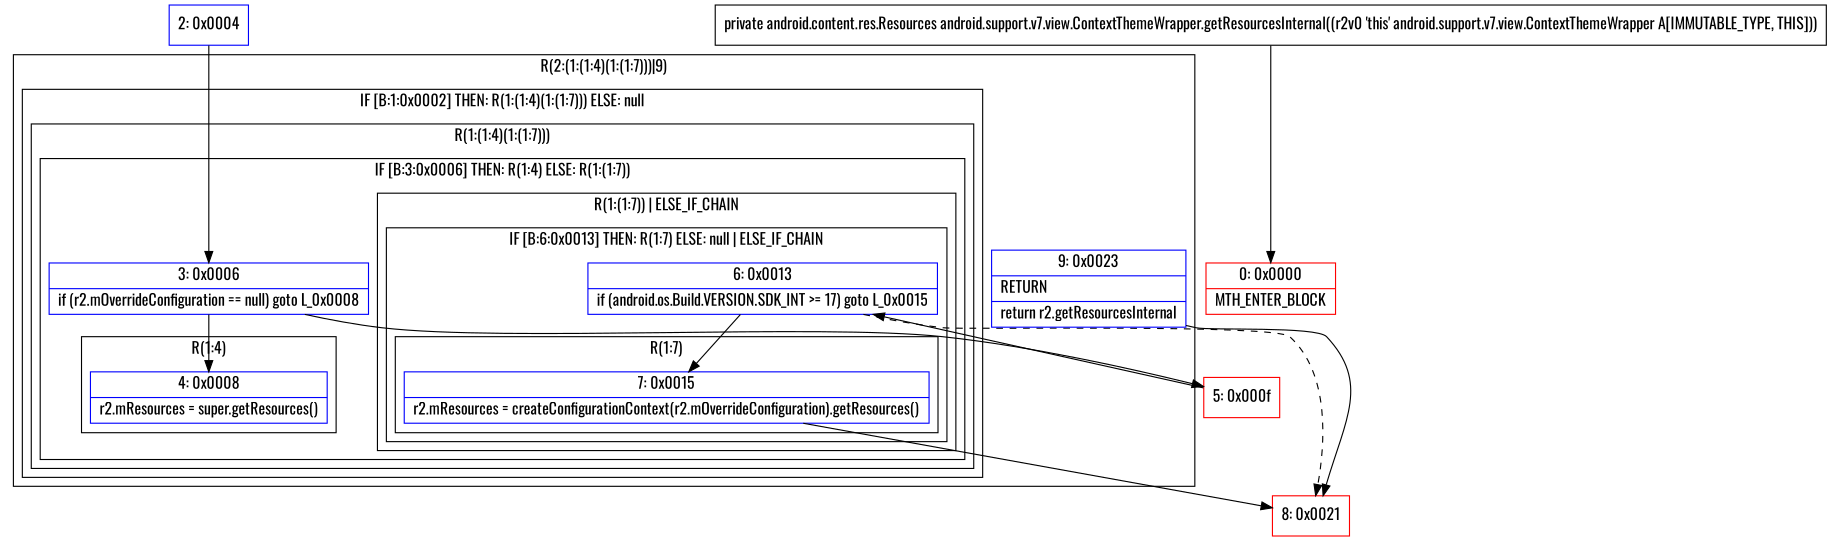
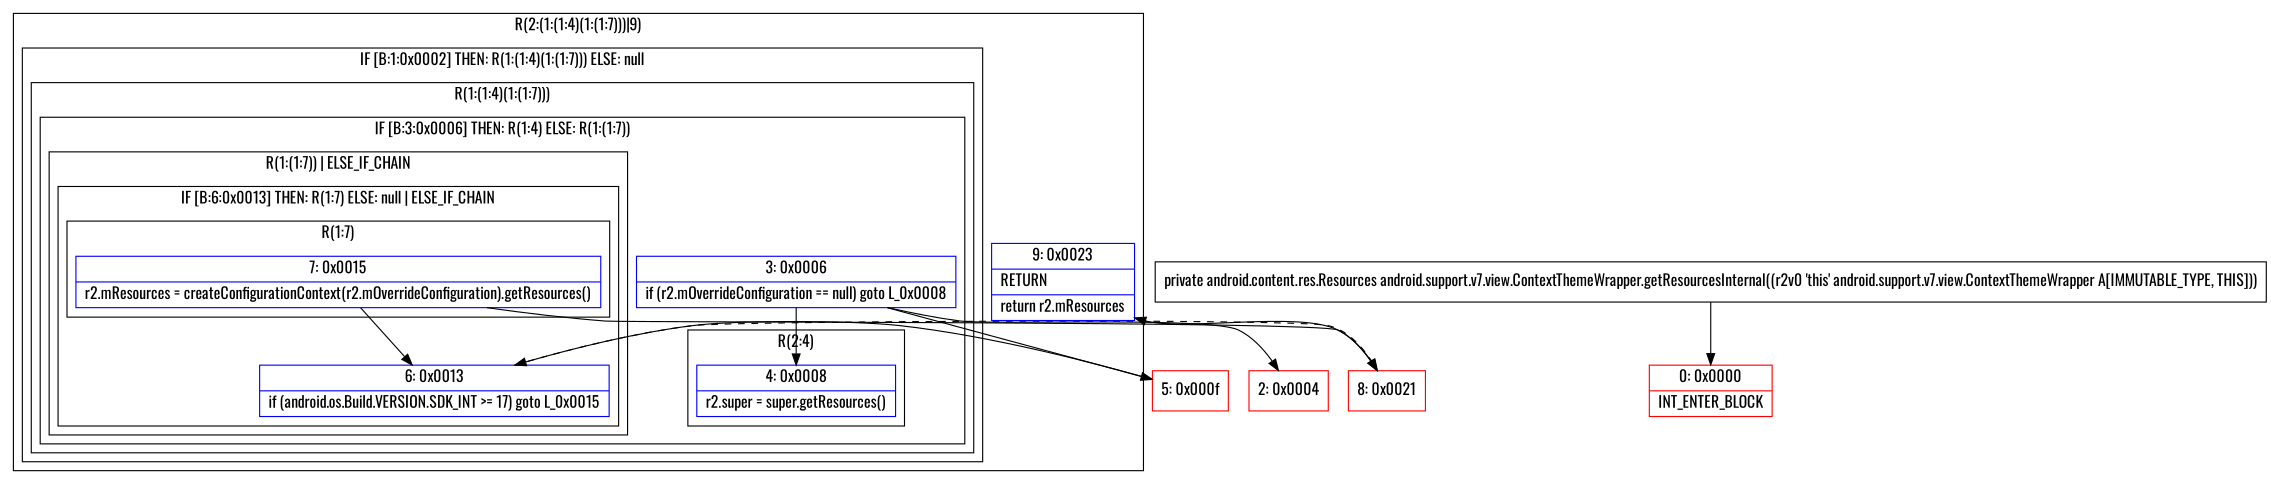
(209, 25) -> (1289, 391)
(209, 148) -> (1086, 322)
(1271, 301) -> (1711, 403)
(1089, 314) -> (1063, 307)
(1332, 343) -> (1271, 321)
(714, 344) -> (383, 332)
(209, 350) -> (796, 343)
(209, 410) -> (796, 403)
